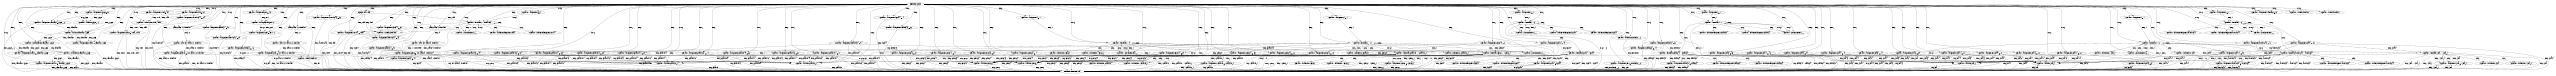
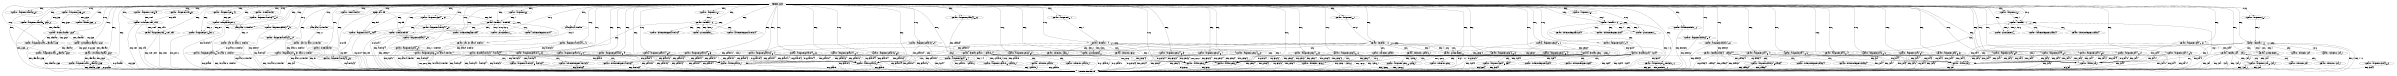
(916, 4) -> (777, 4)
(240, 48) -> none
